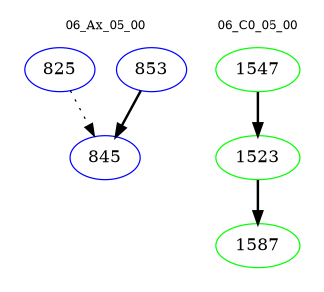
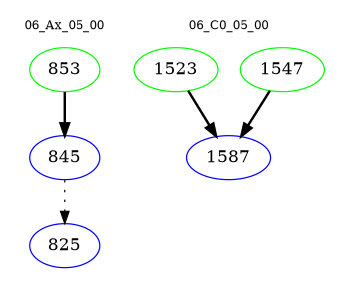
(152, 70) -> (65, 70)
(79, 108) -> (65, 196)
(258, 108) -> (259, 108)
(258, 246) -> (229, 158)
